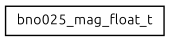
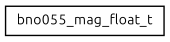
(85, 21) -> (85, 21)
